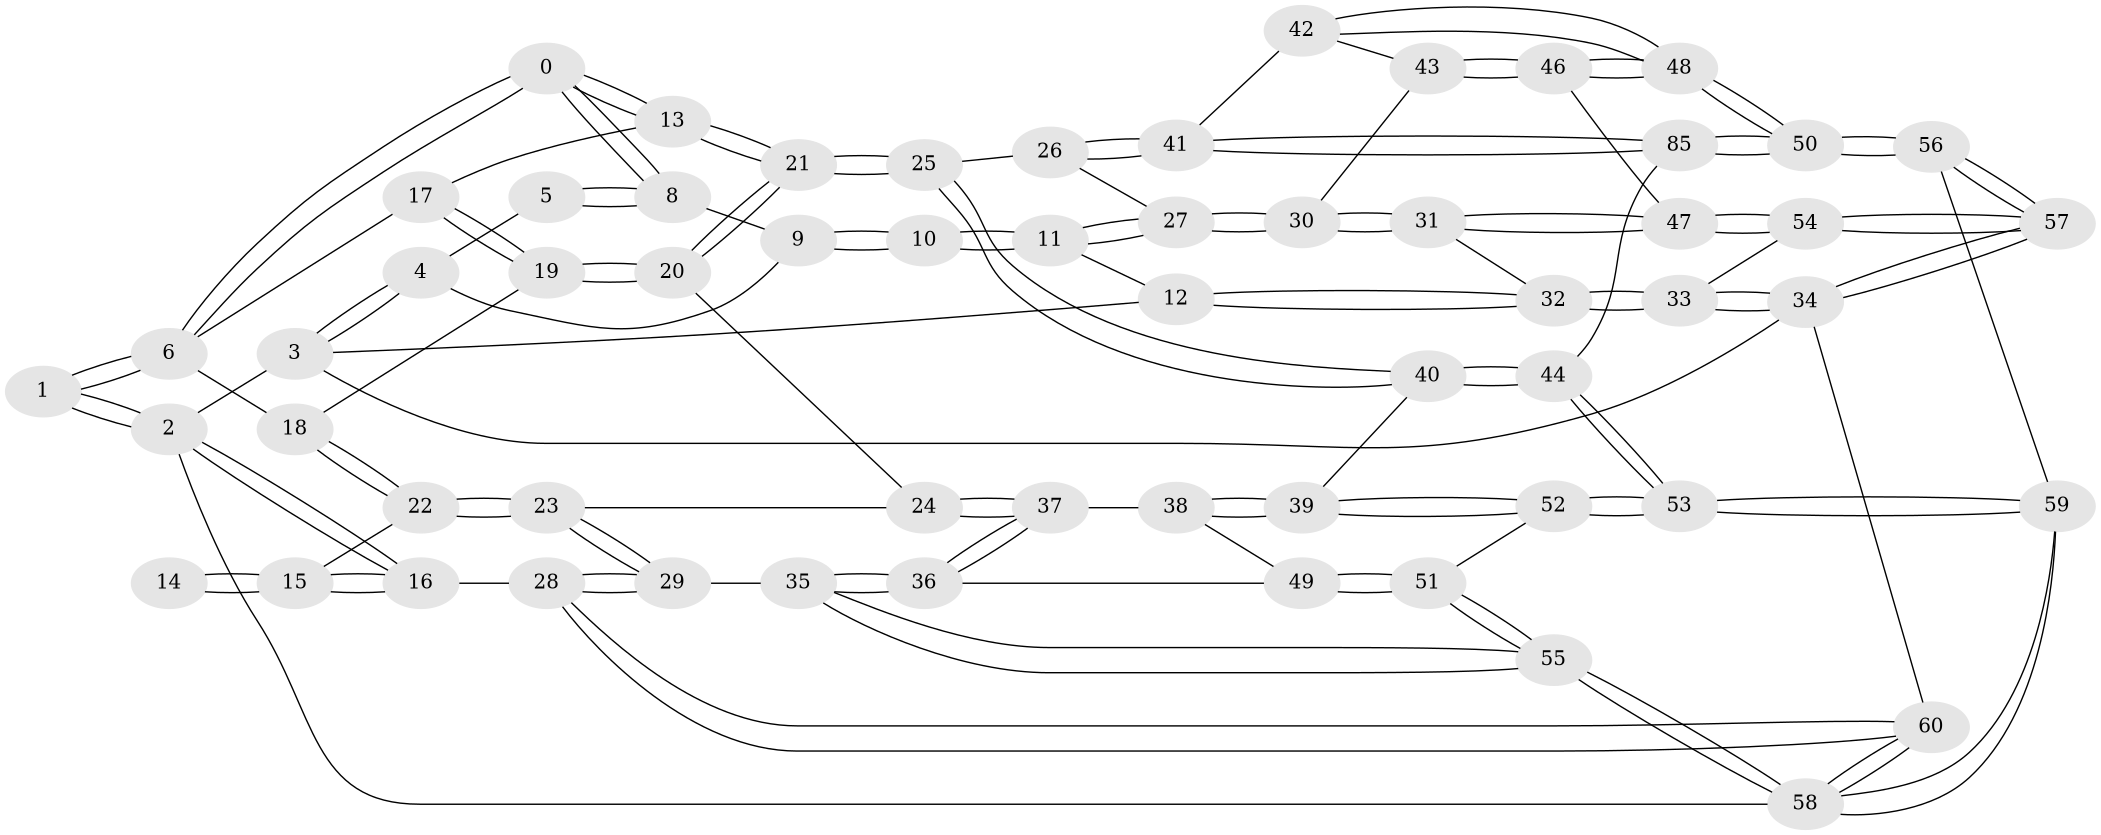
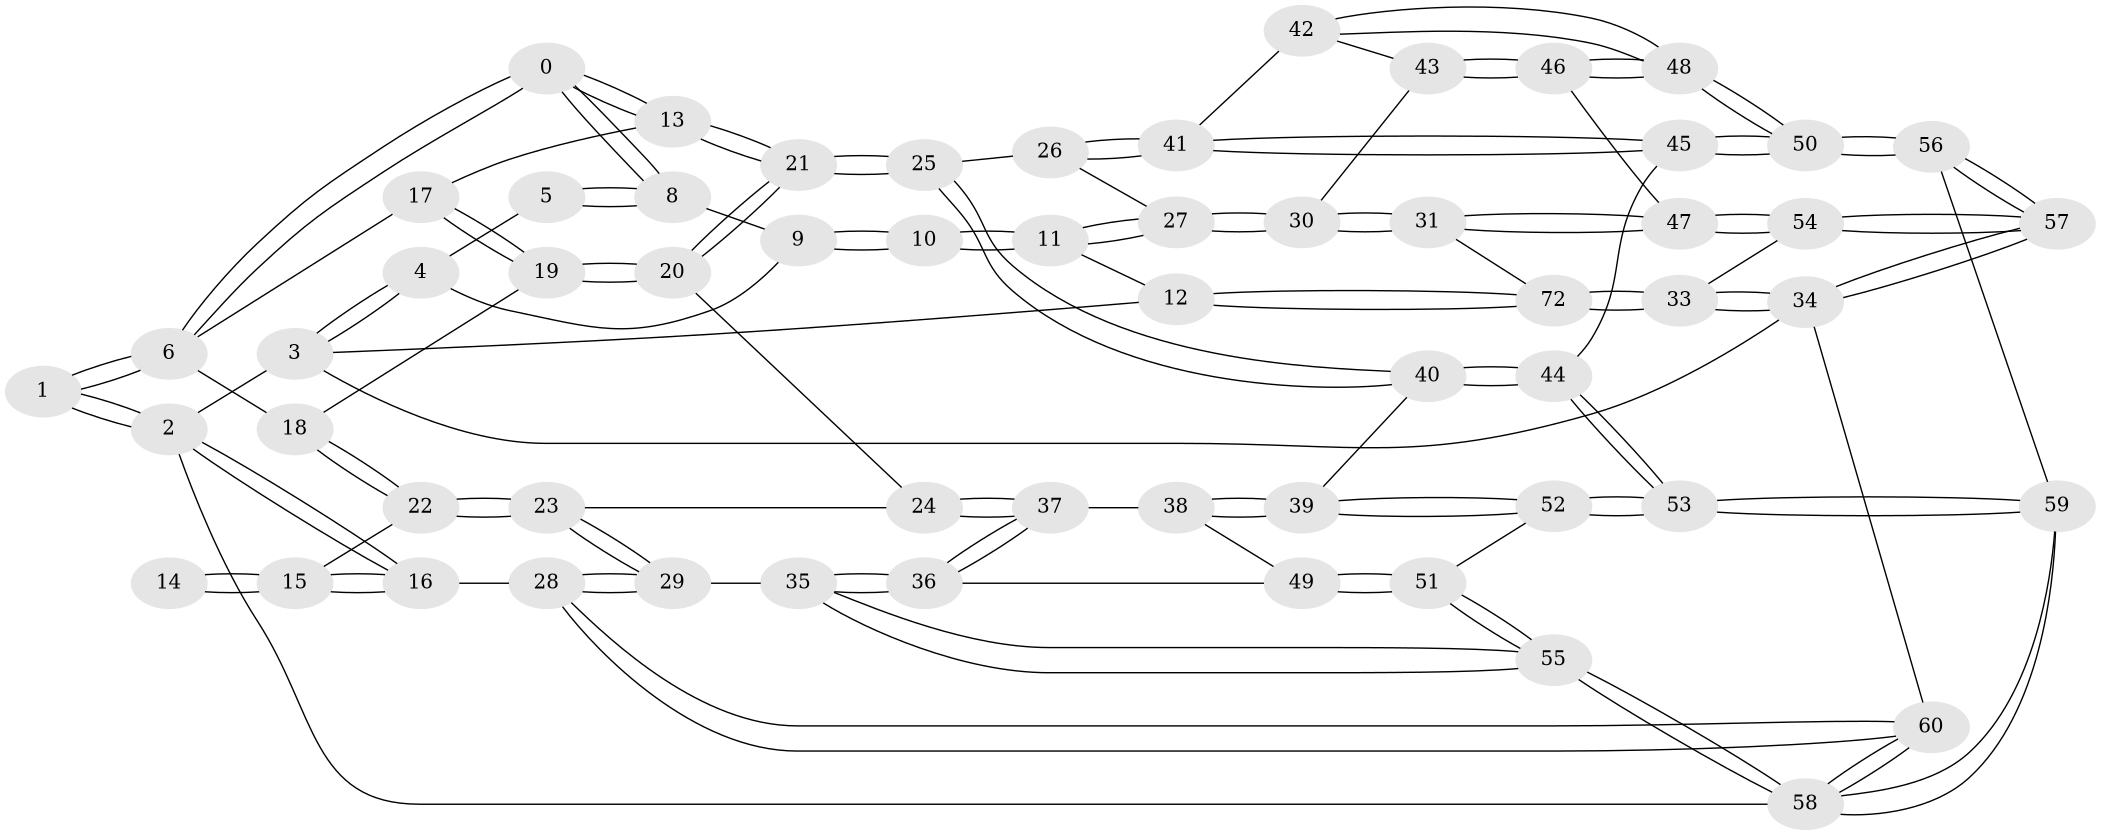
(1680, 145) -> (1680, 145)
(1554, 301) -> (1554, 301)
